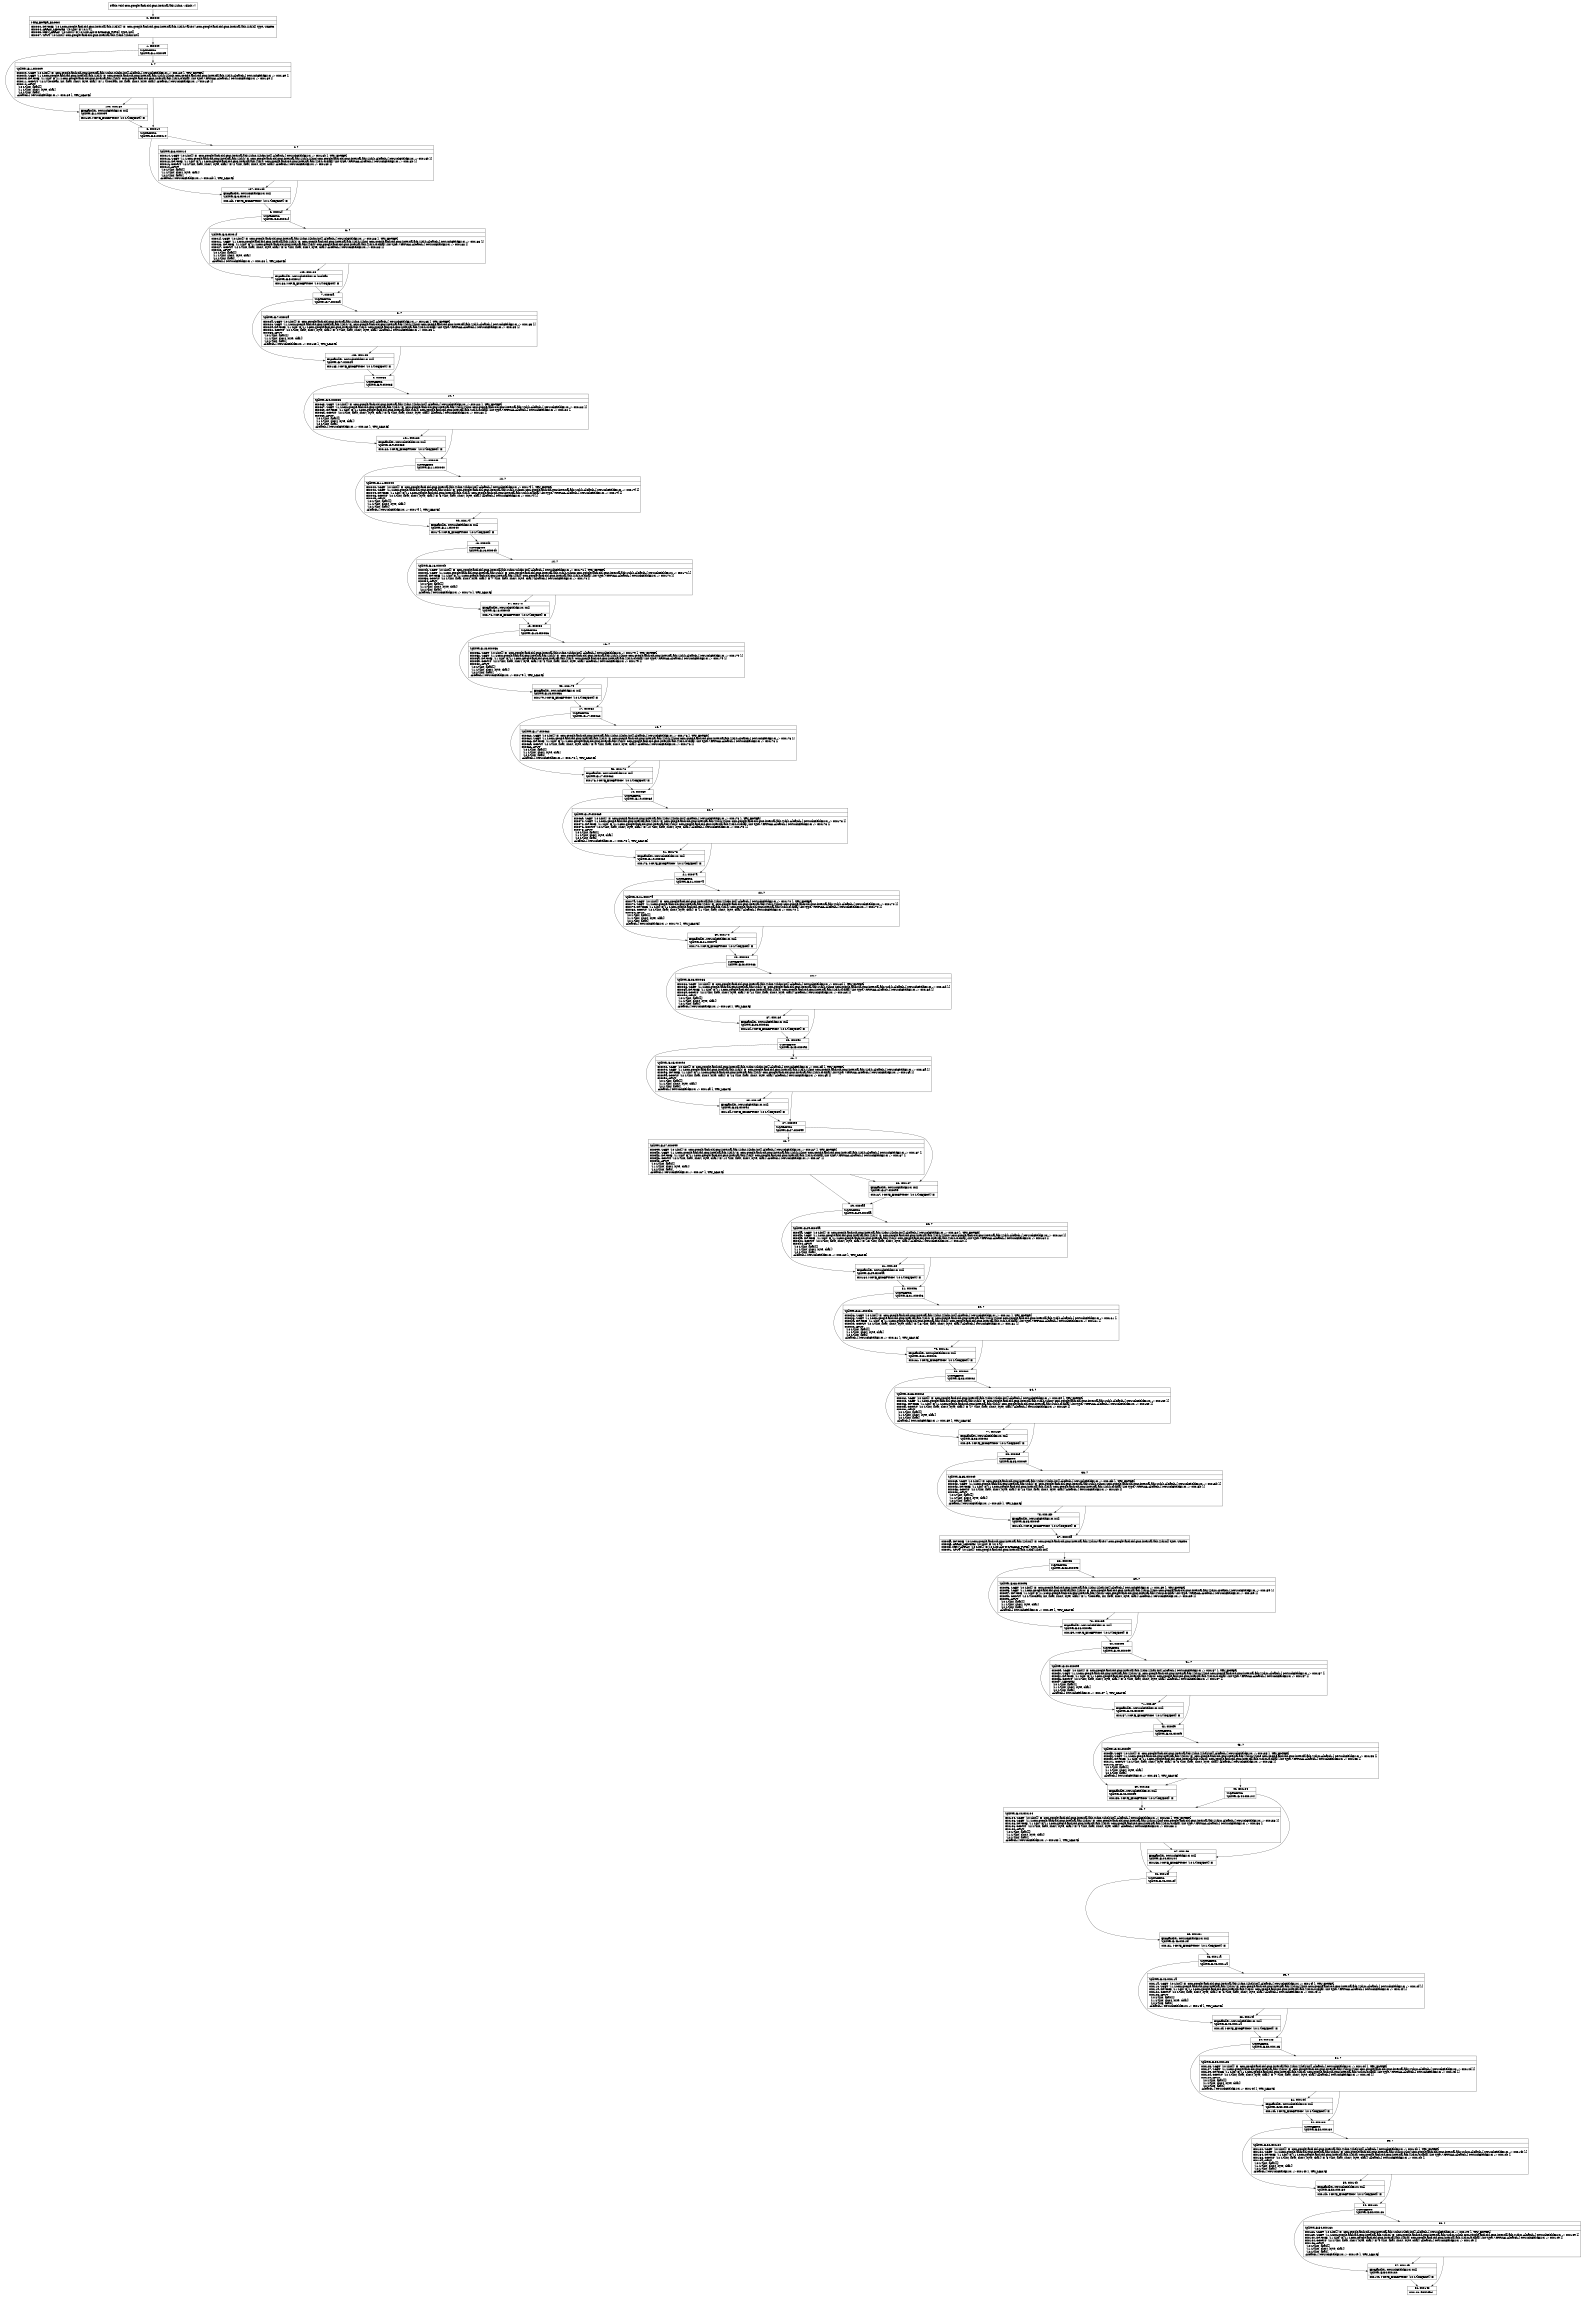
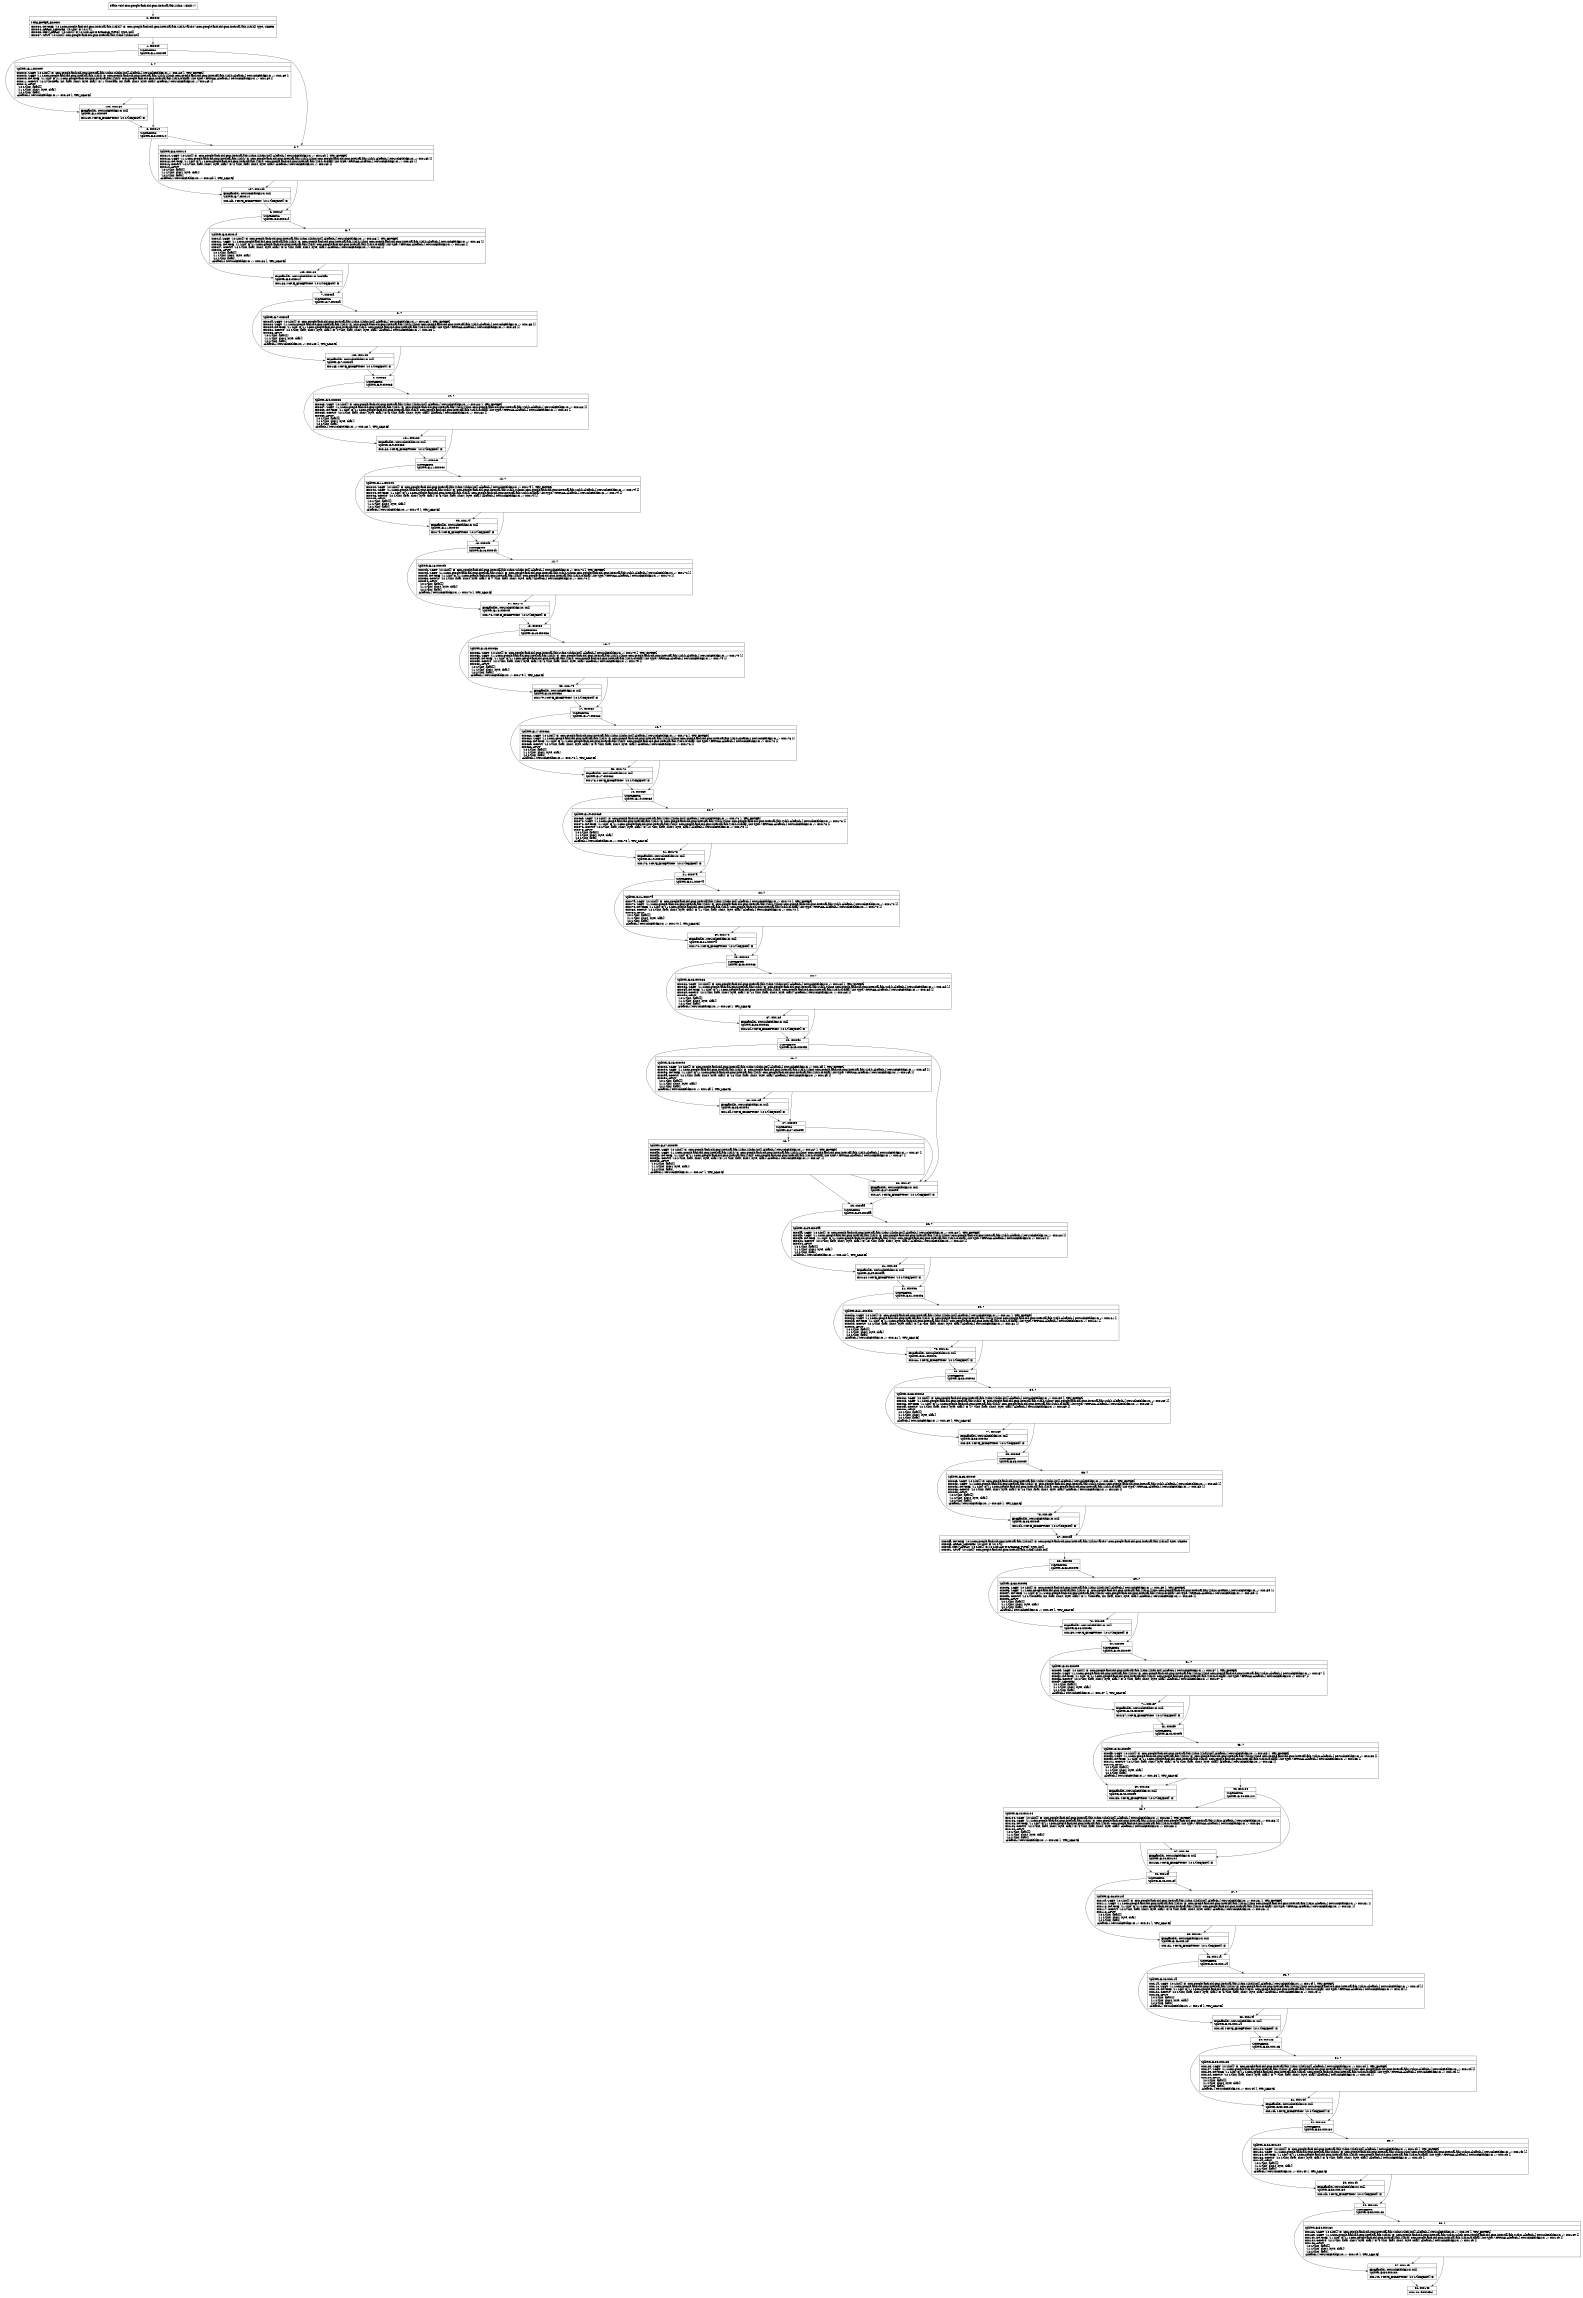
(153, 58) -> (273, 57)
(237, 197) -> (237, 197)
none -> (502, 527)
(793, 1052) -> (934, 1059)
none -> (1234, 1908)
